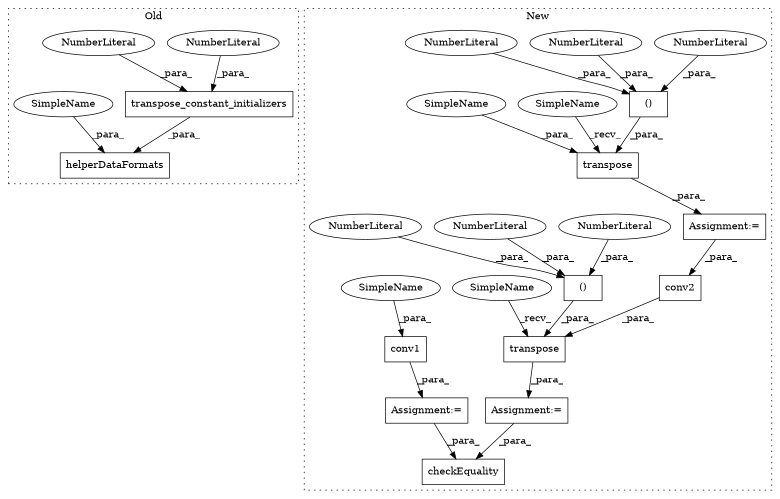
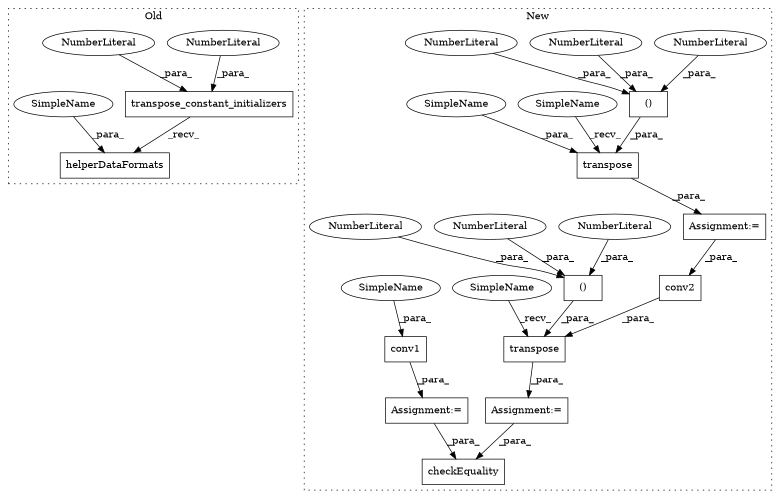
(184, 135) -> (184, 135)
